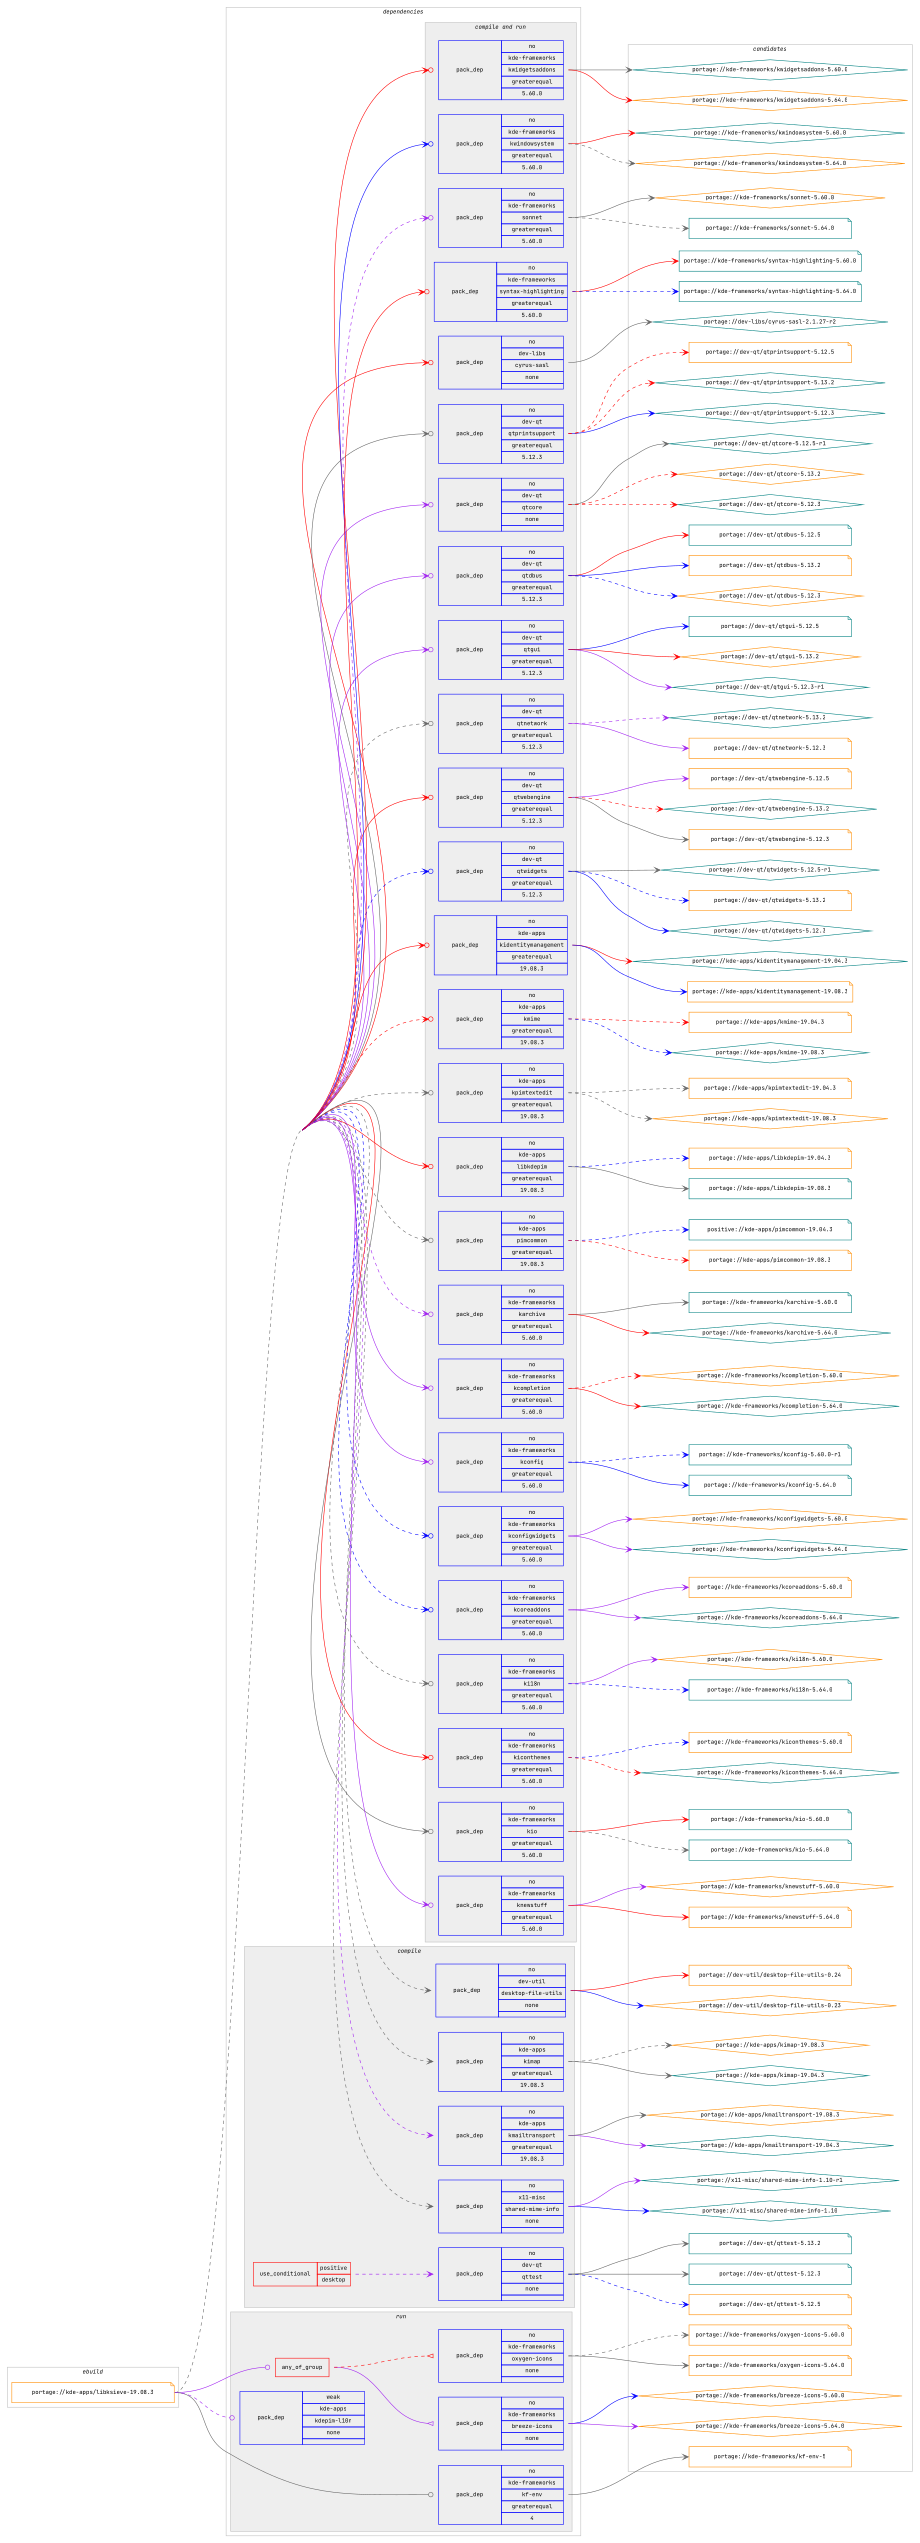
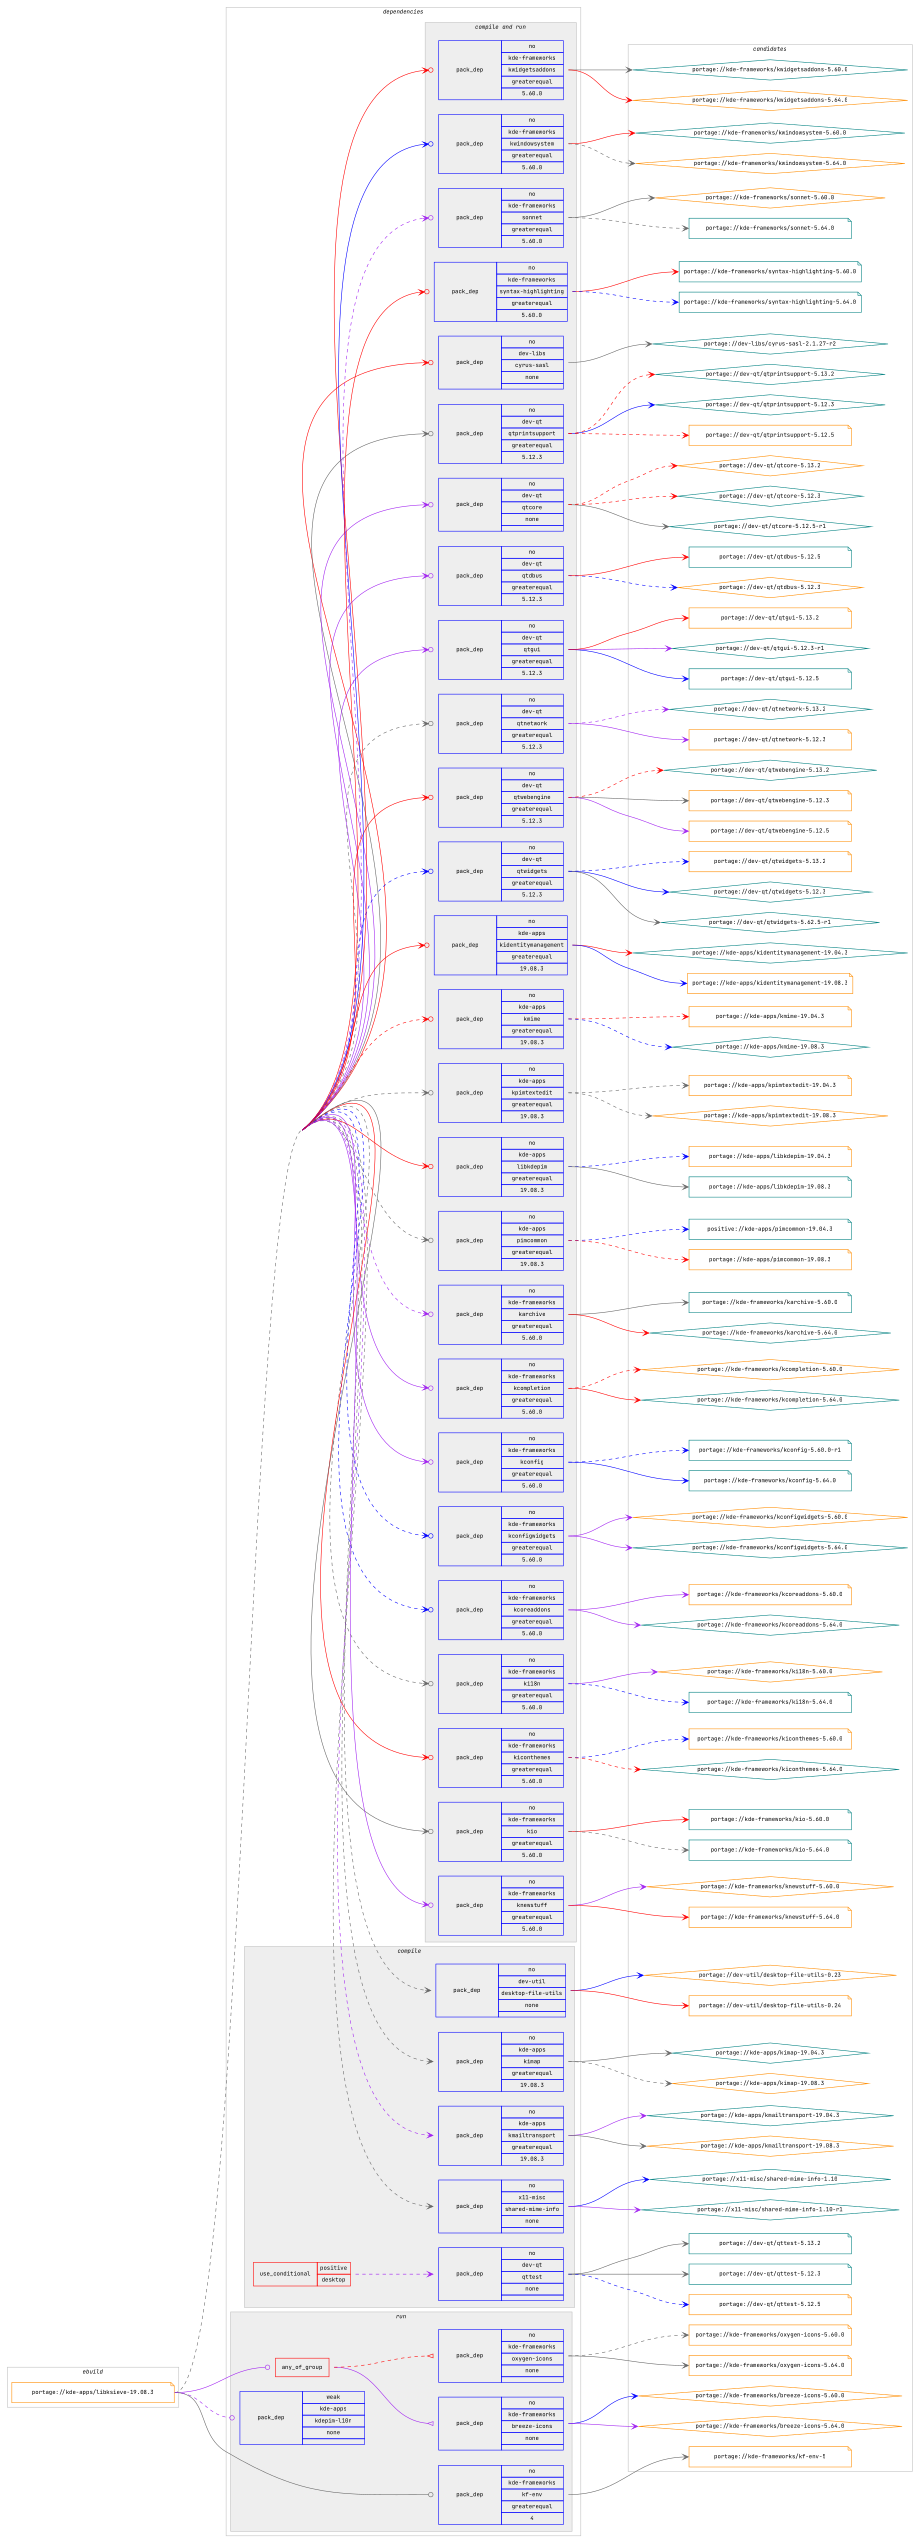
(770, 566) -> none
(770, 657) -> (770, 618)
(770, 870) -> (770, 923)
